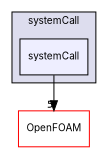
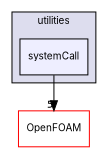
(54, 21) -> (54, 21)
